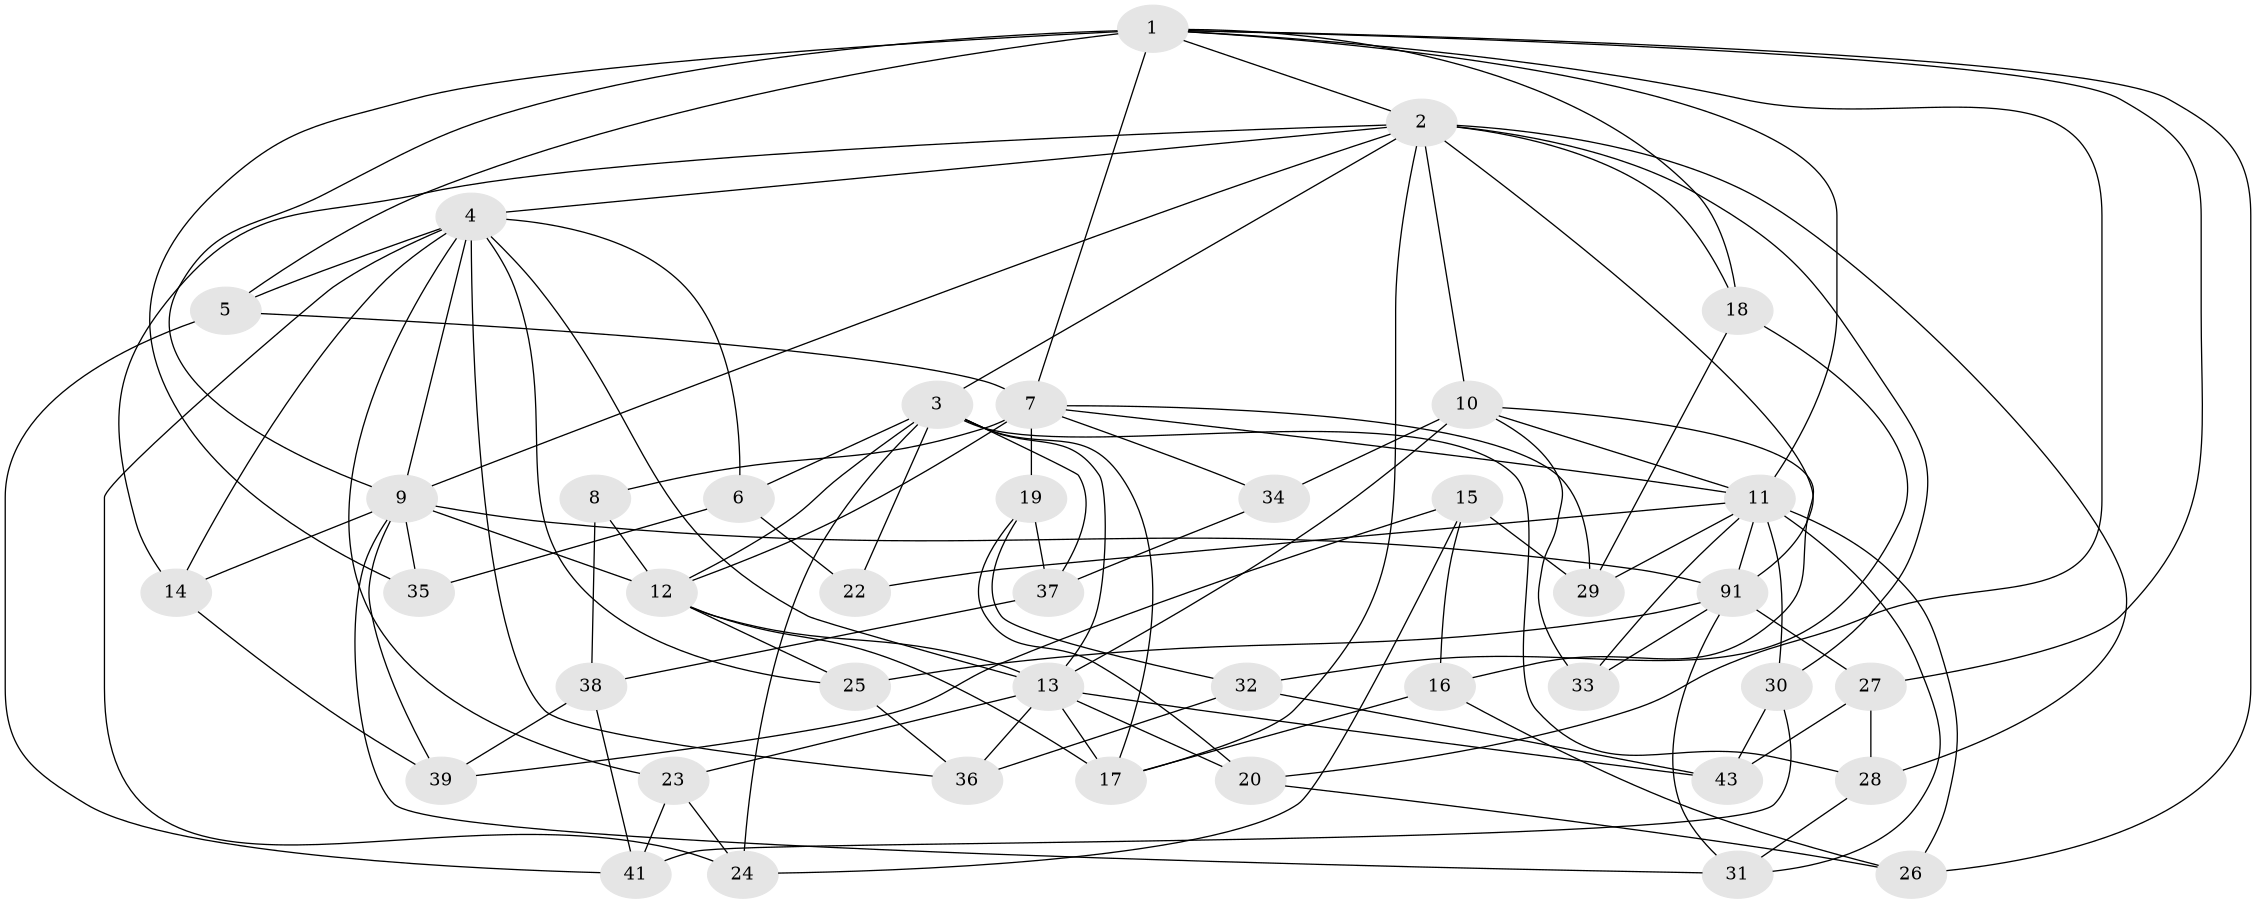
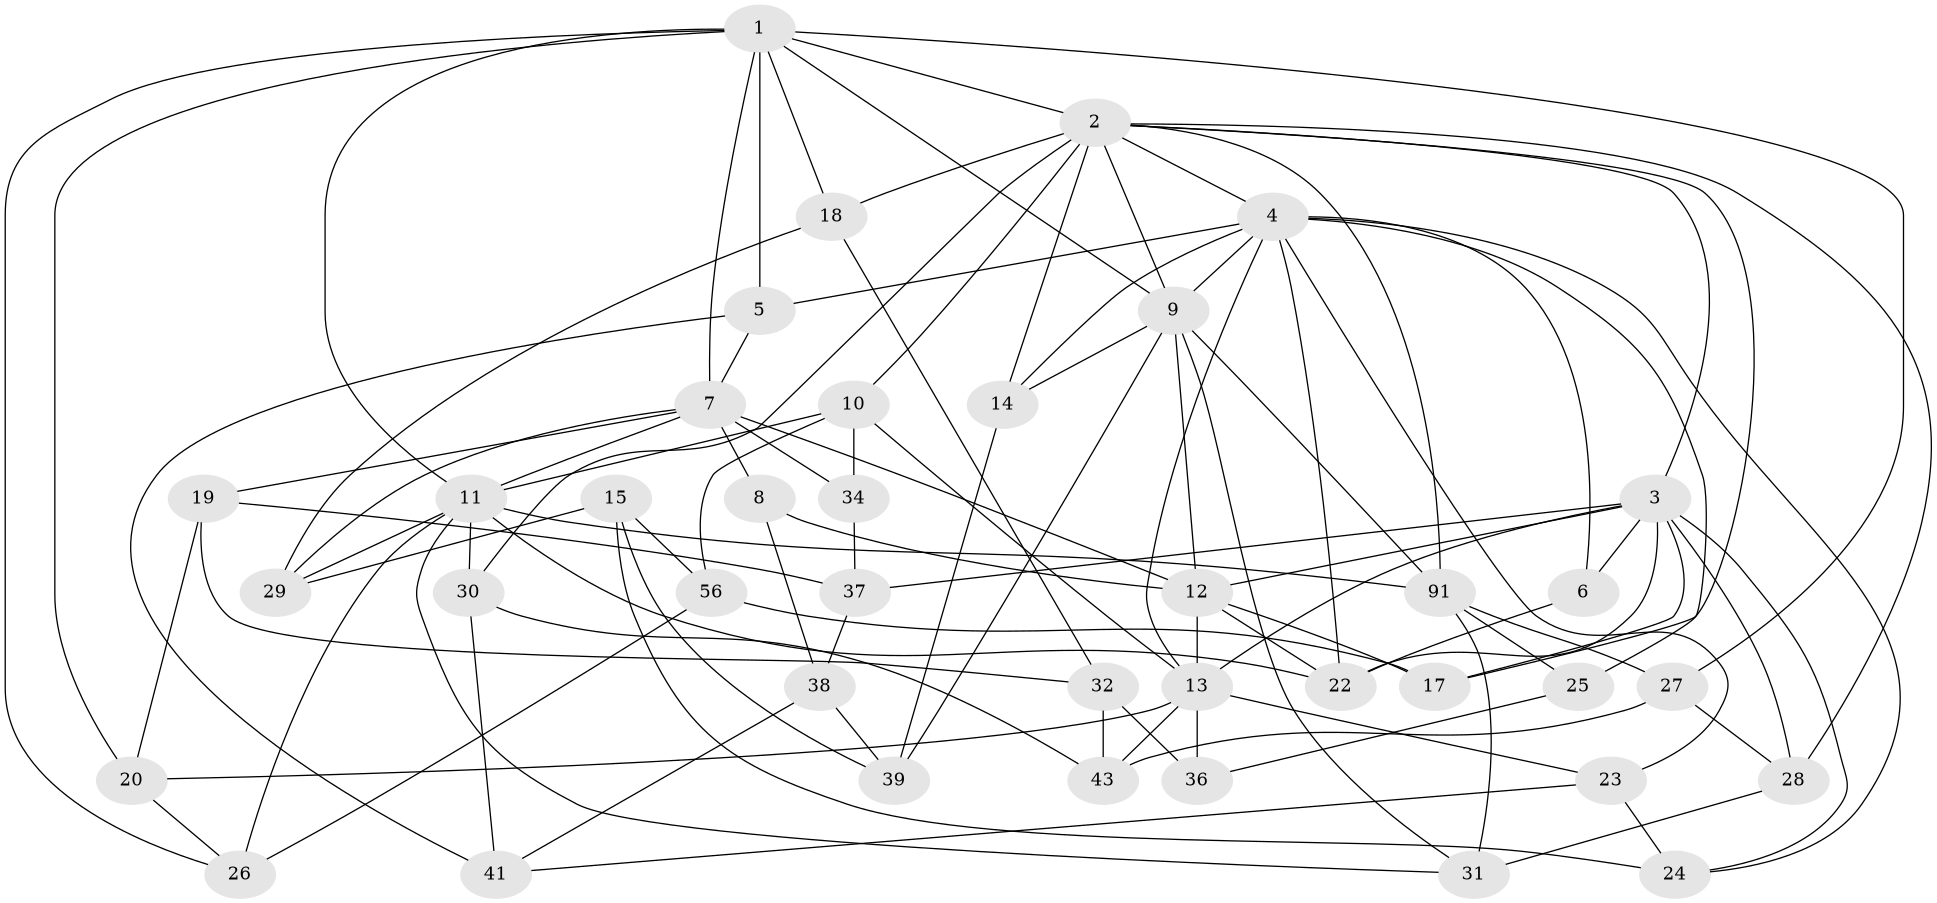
(419, 593) -> none
(759, 640) -> (1286, 650)
(522, 674) -> (1315, 440)
(1440, 687) -> (712, 593)
(1584, 687) -> none
(1080, 734) -> none
